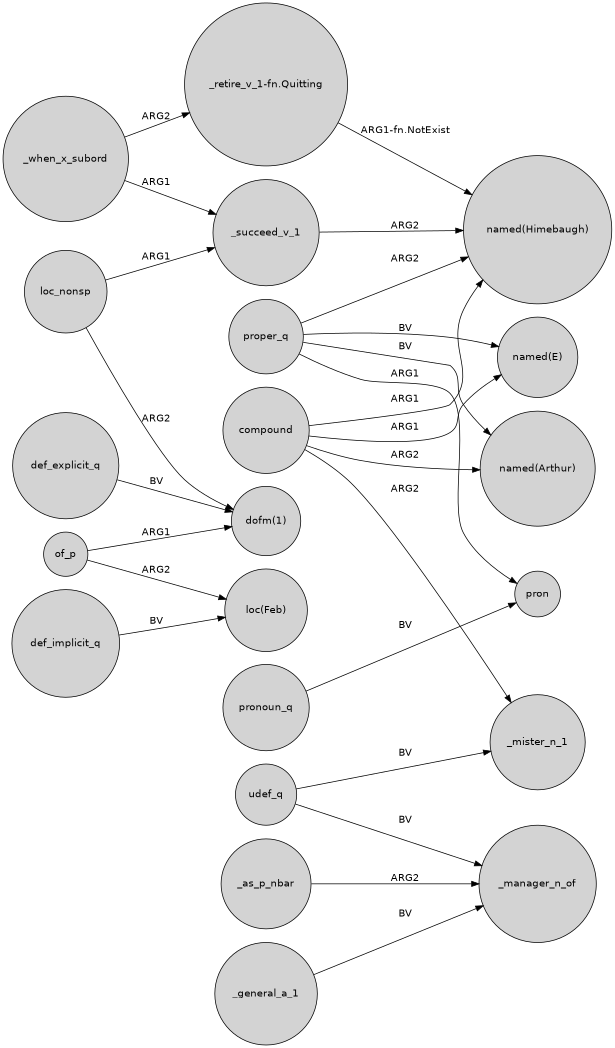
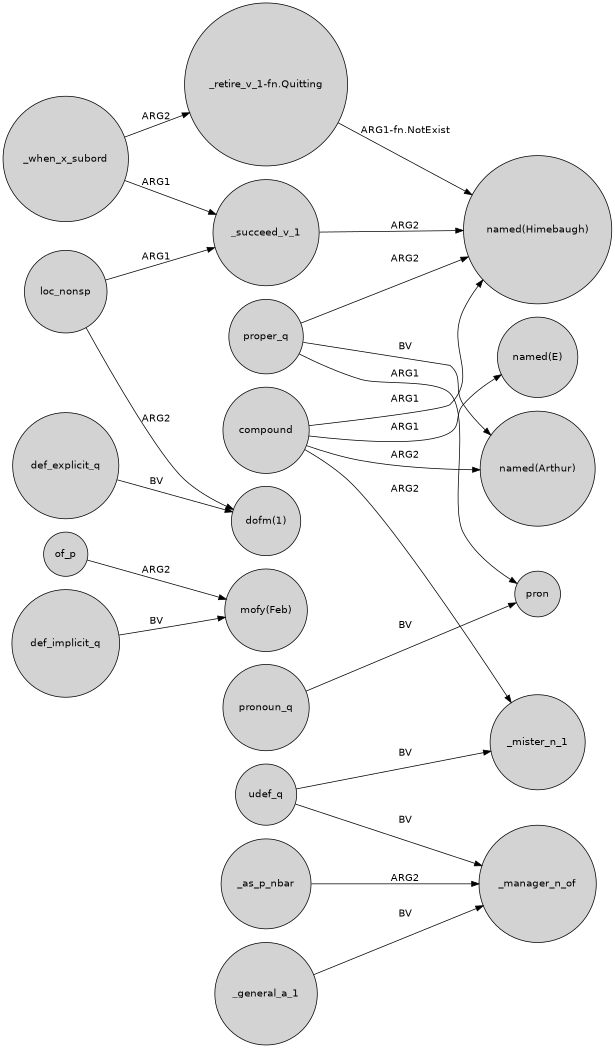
(398, 334) -> none
(156, 539) -> none
(266, 610) -> (266, 610)
